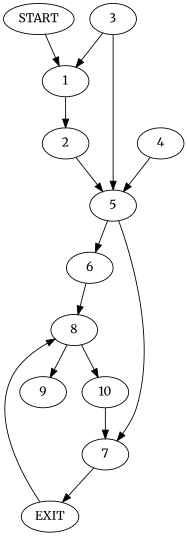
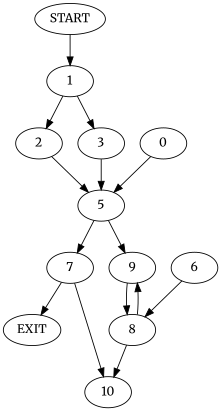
(92, 47) -> (84, 108)
(161, 143) -> (163, 143)
(103, 232) -> (115, 233)
(6, 418) -> (127, 294)
(105, 419) -> (88, 326)
